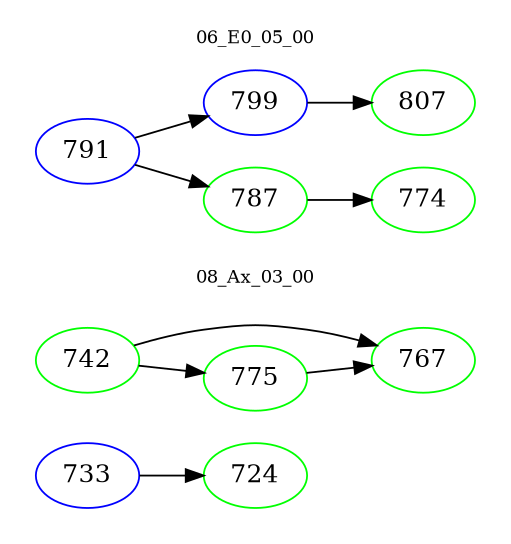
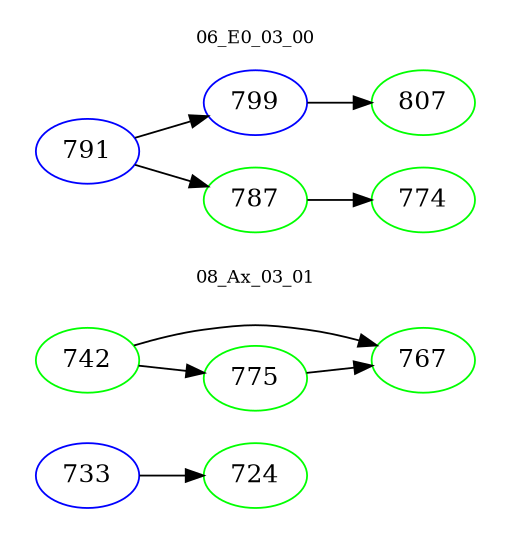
(255, 39) -> (255, 39)
(255, 278) -> (255, 278)
